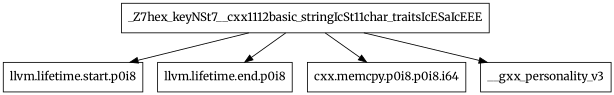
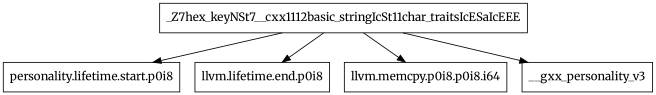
(73, 77) -> (92, 77)
(387, 77) -> (426, 77)
